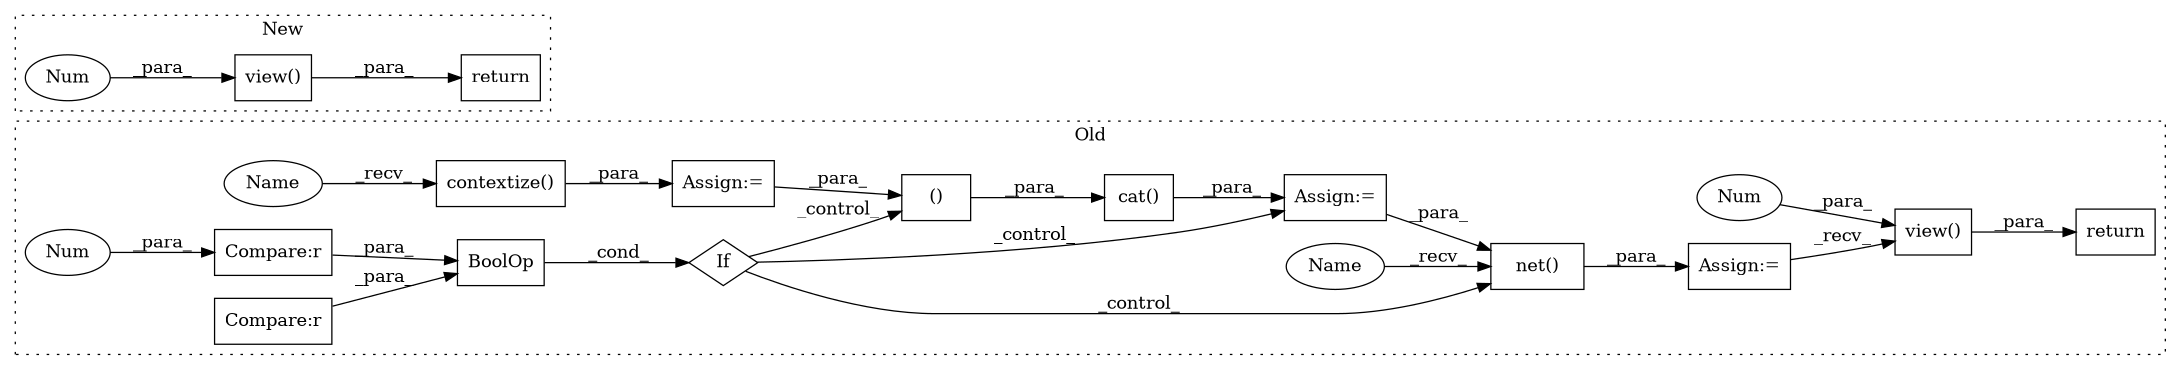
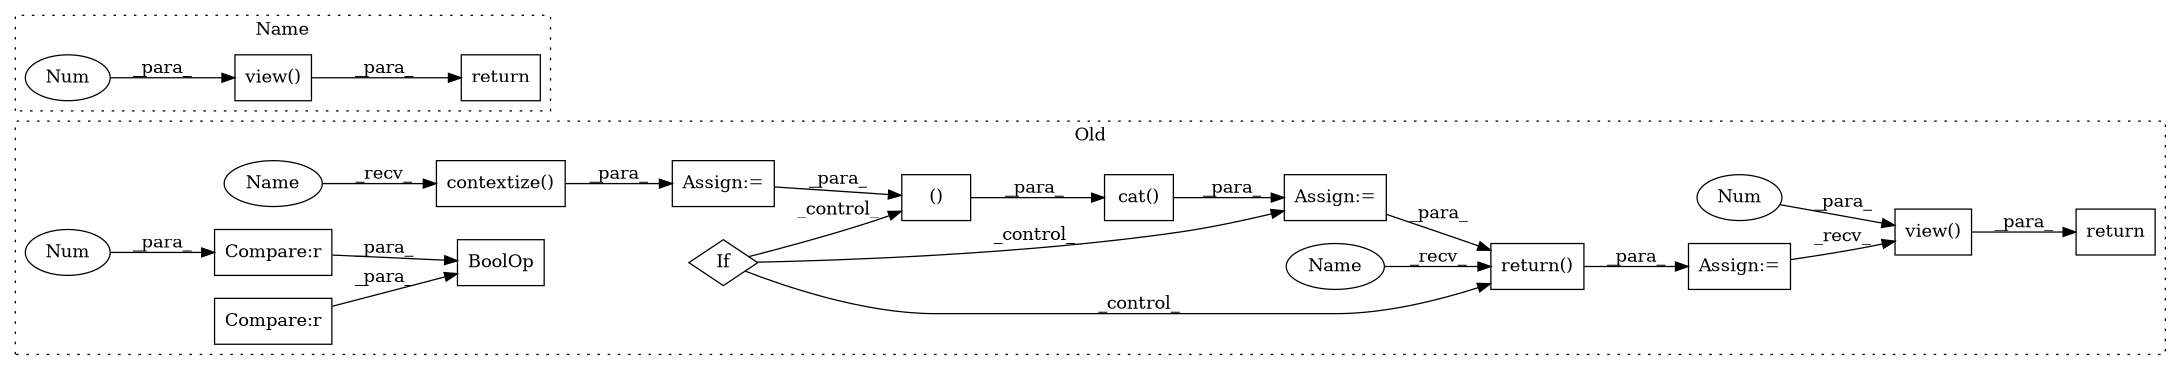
(283, 30) -> (283, 30)
(610, 263) -> none
(1537, 266) -> (1537, 266)
